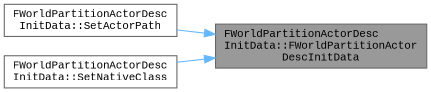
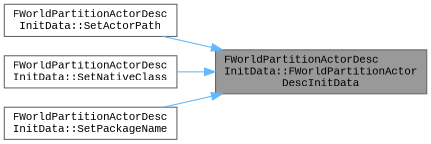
none -> (91, 123)
